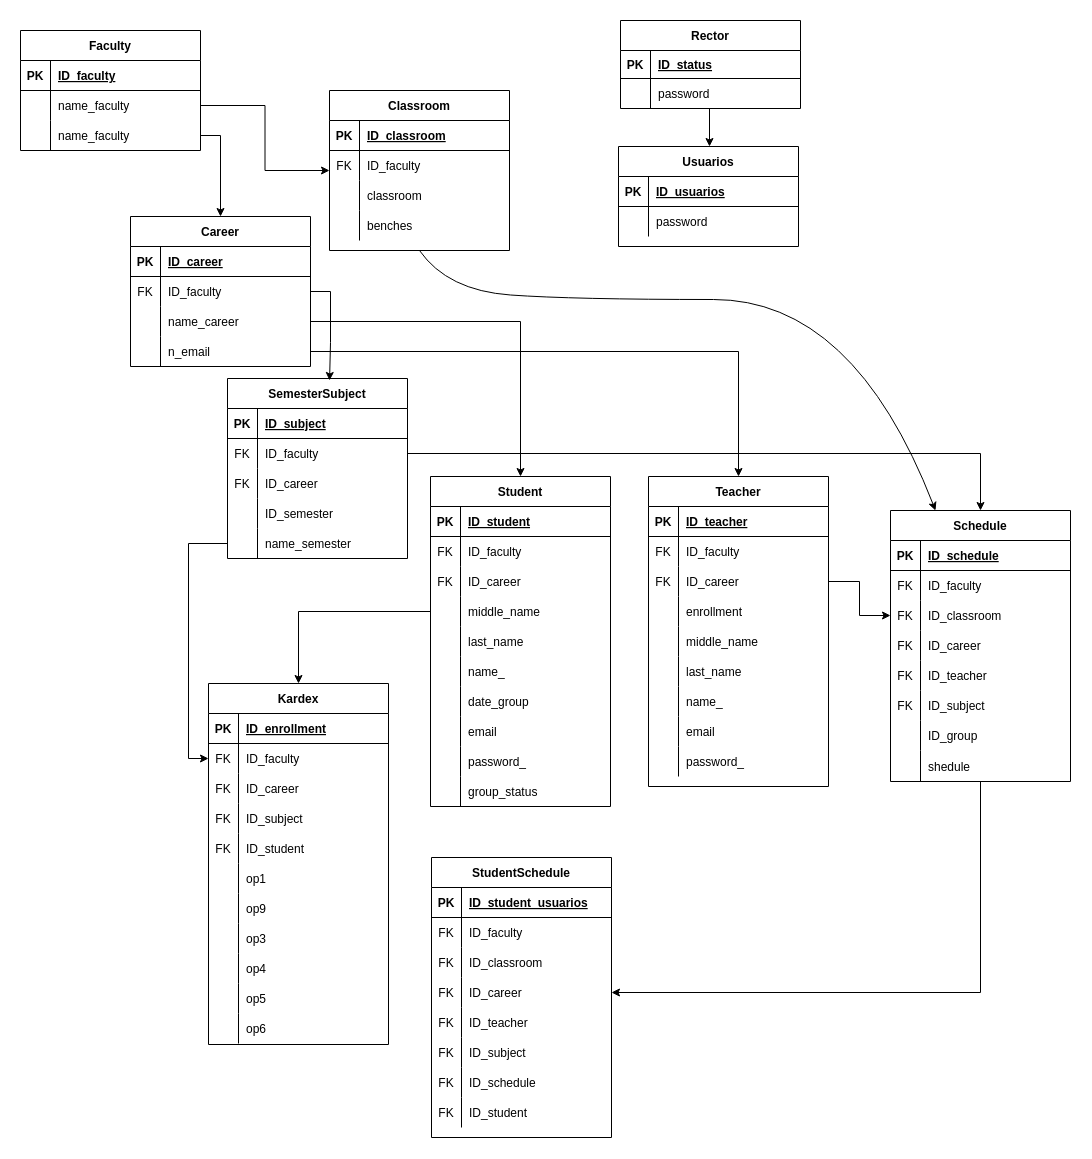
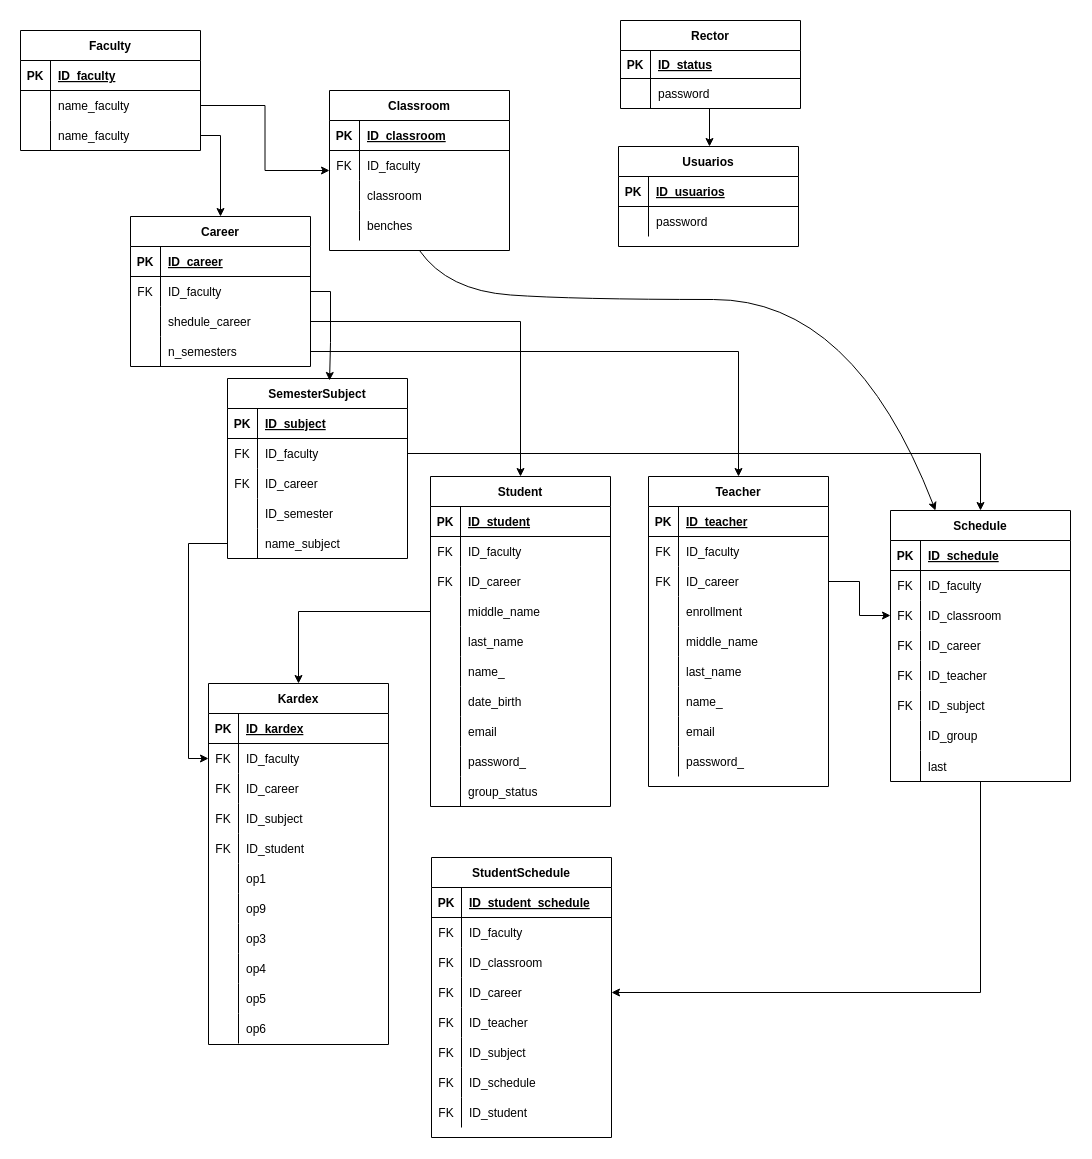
(205, 322) -> (213, 322)
(188, 352) -> (205, 352)
(309, 544) -> (305, 544)
(502, 702) -> (500, 702)
(287, 729) -> (276, 729)
(950, 767) -> (940, 767)
(531, 903) -> (531, 903)
